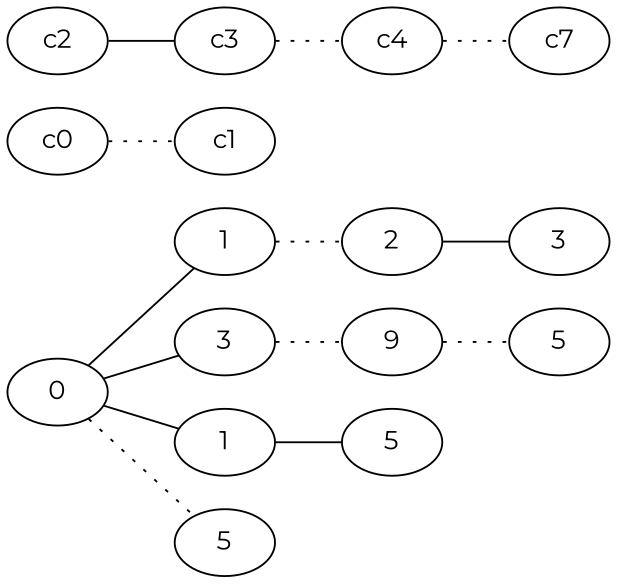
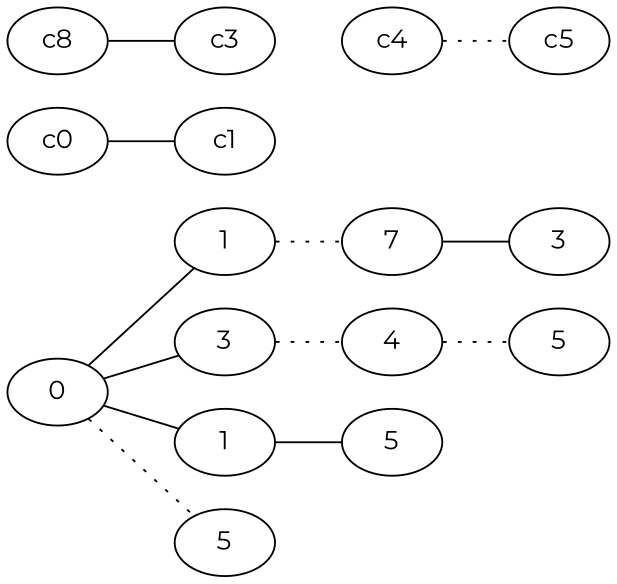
(58, 41) -> (58, 41)
(309, 41) -> none
(559, 41) -> (559, 41)
(142, 141) -> (142, 141)
(392, 242) -> (392, 242)
(392, 342) -> (392, 342)
